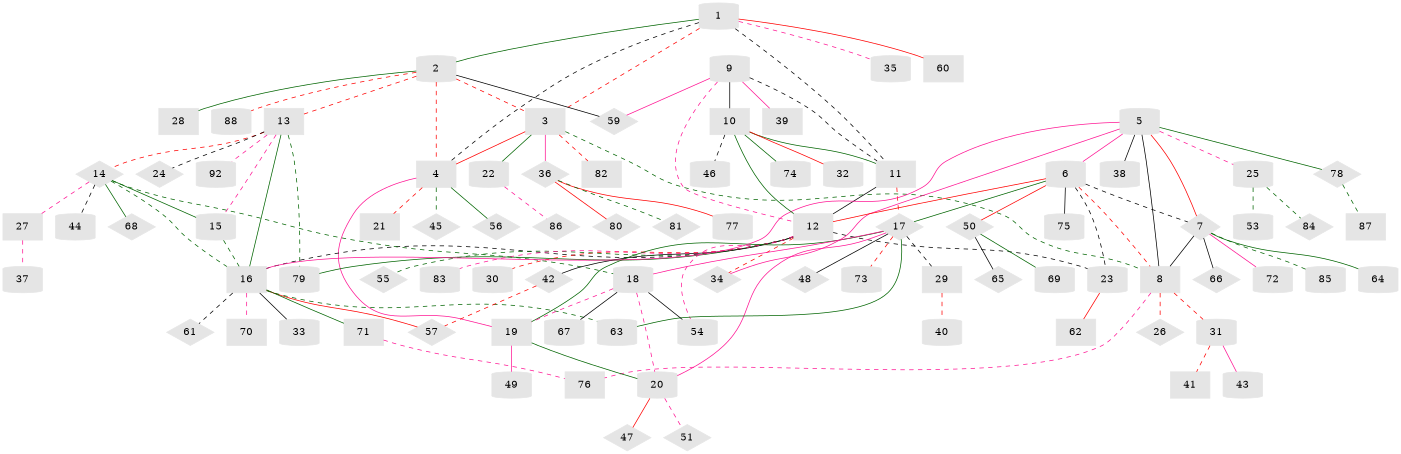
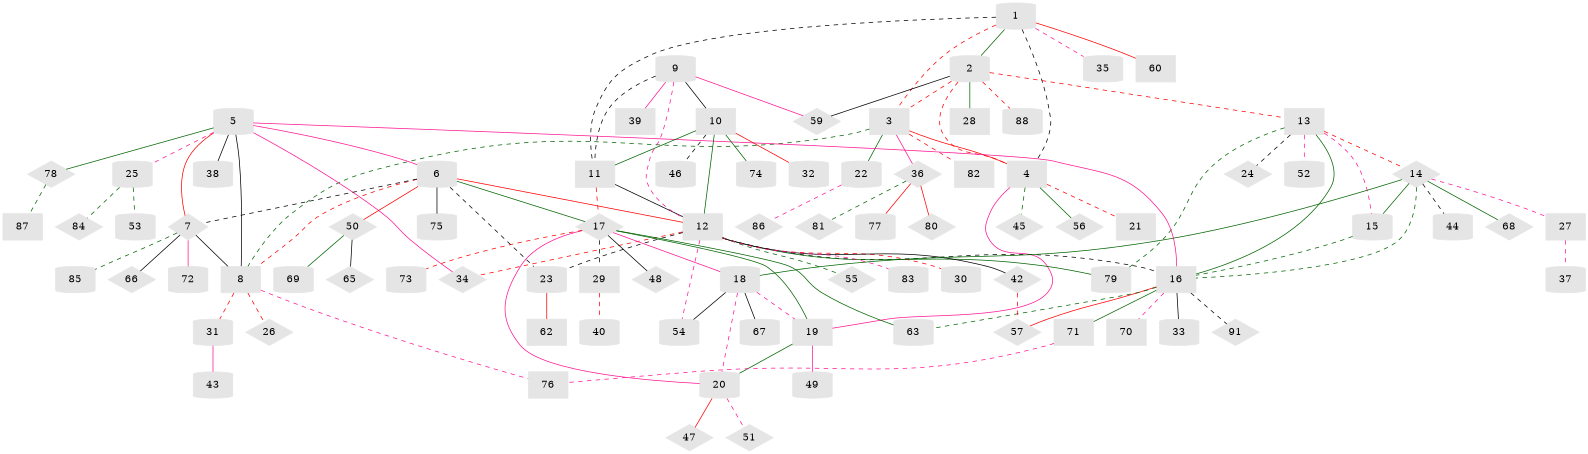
(216, 174) -> (1304, 174)
(360, 241) -> (1084, 250)
(1378, 280) -> none
(190, 332) -> (1236, 332)
(1190, 385) -> none
